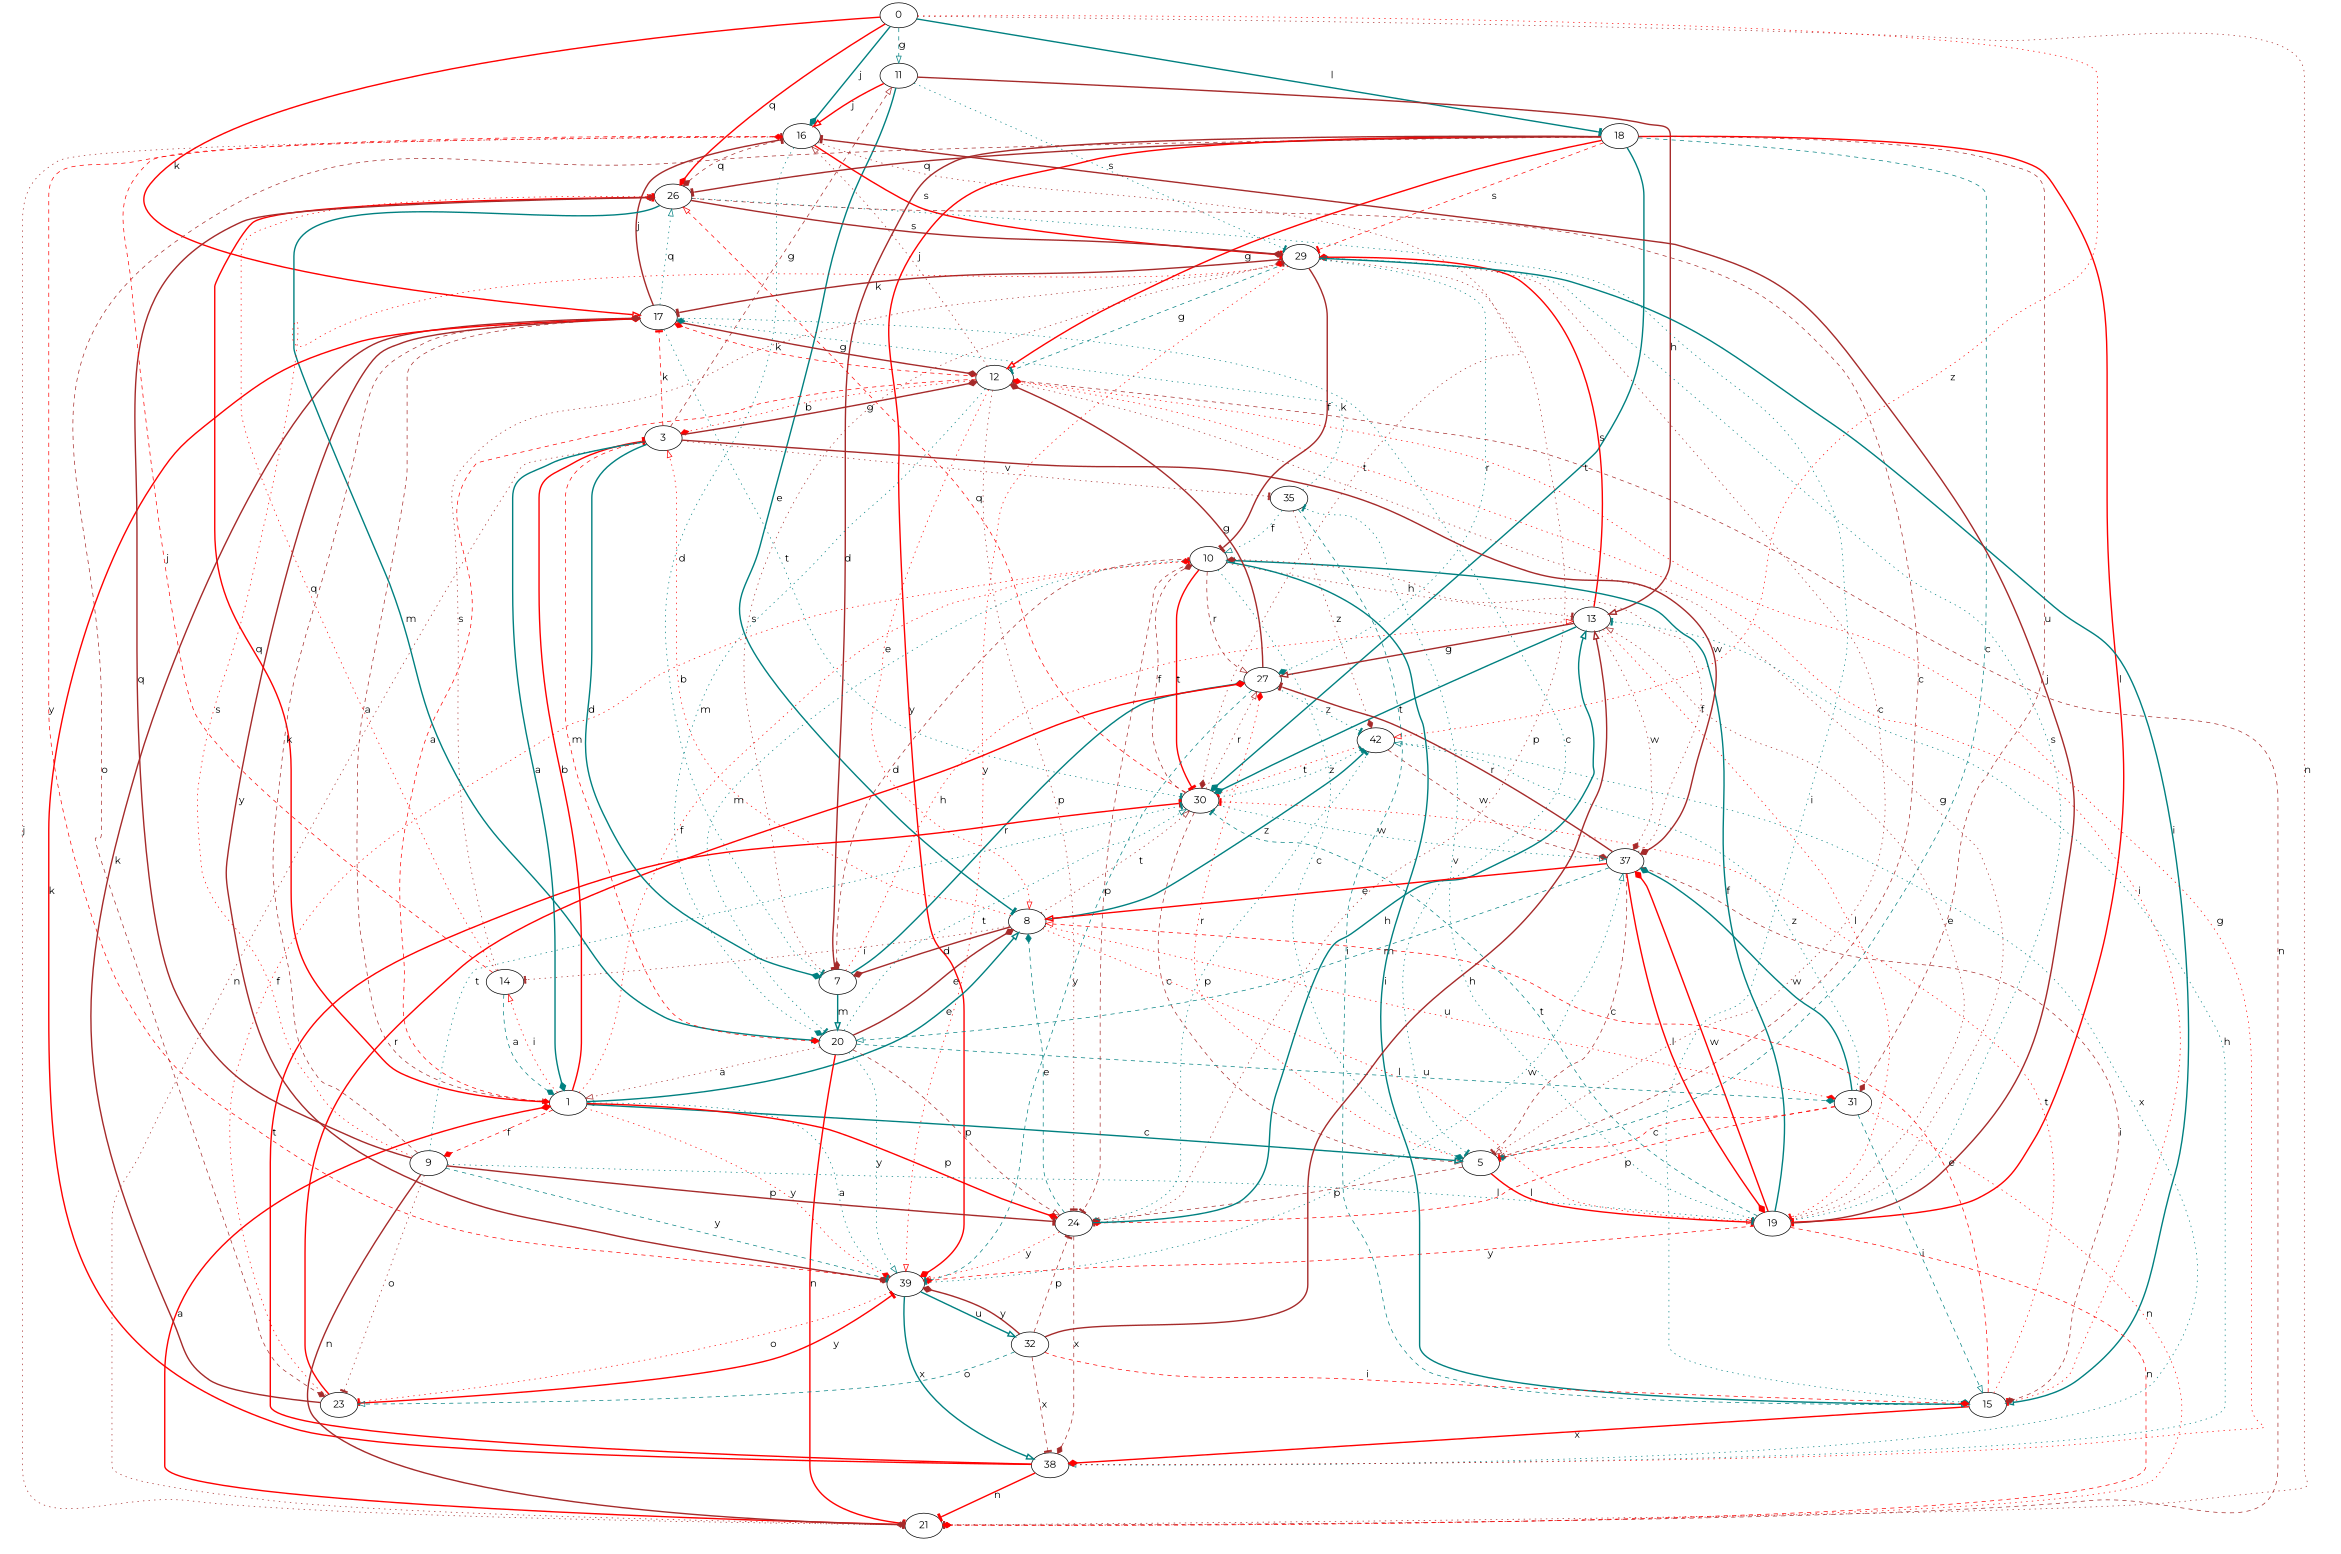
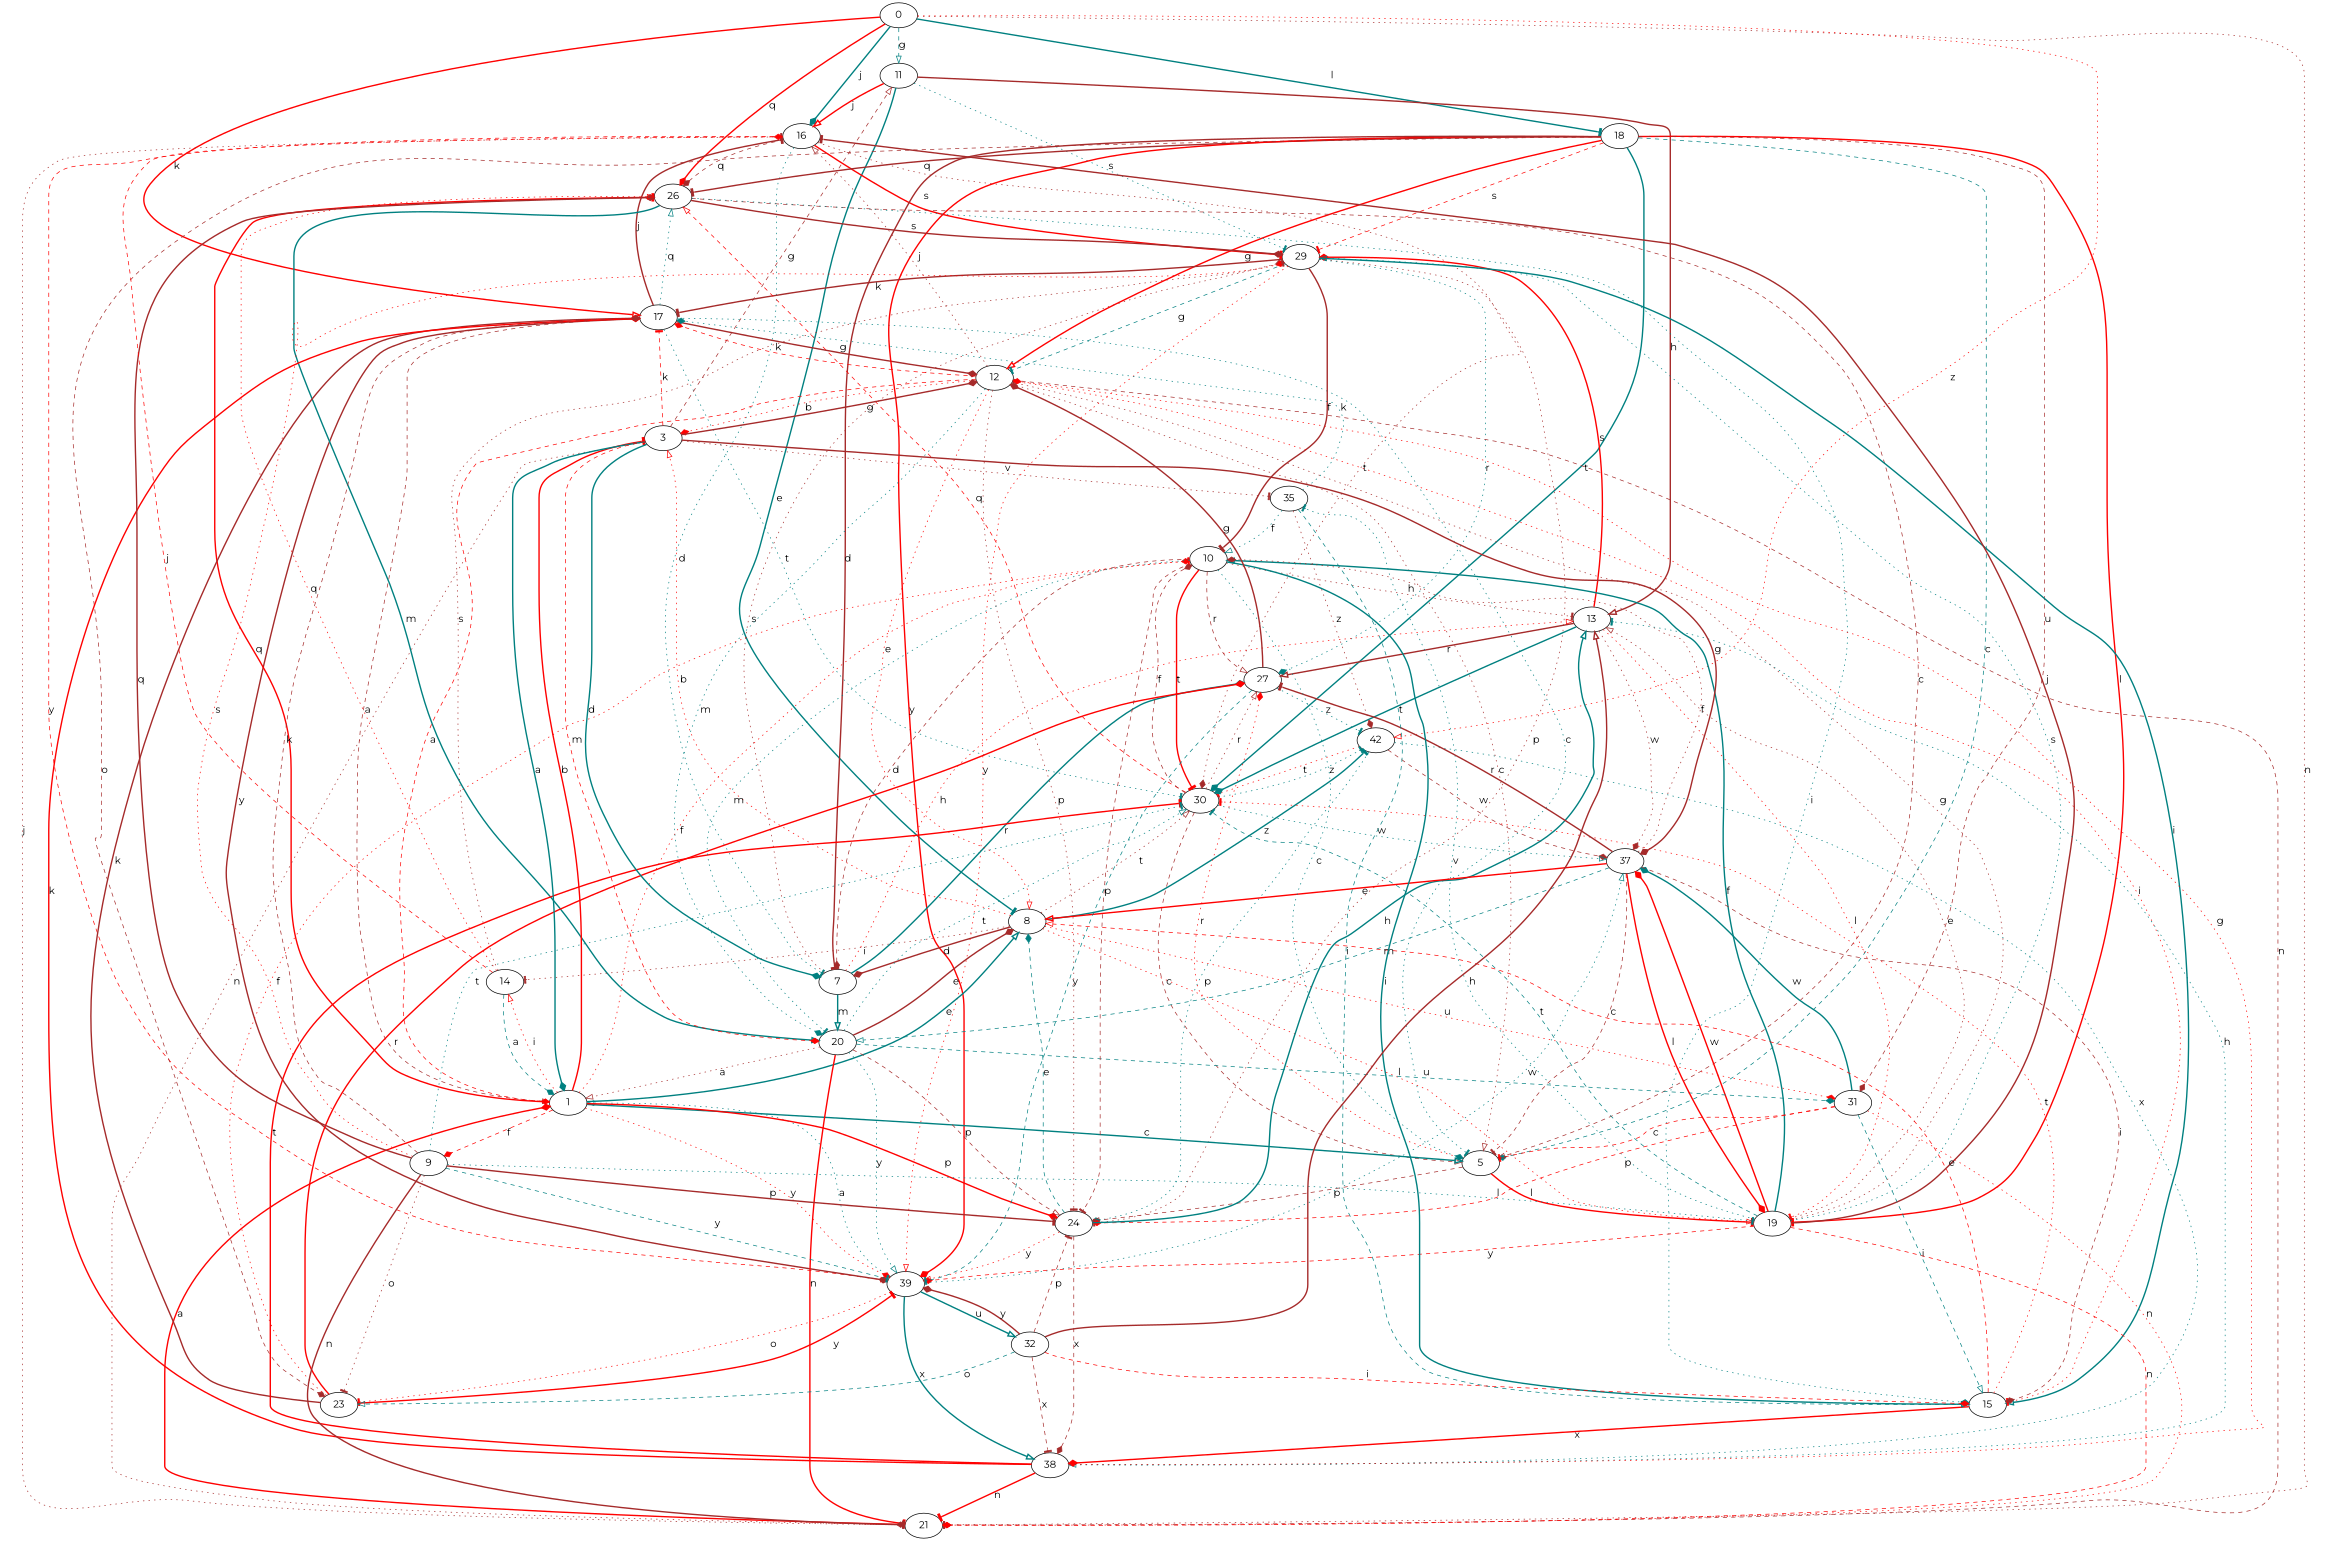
(1857, 648) -> (1434, 610)
(1449, 650) -> (1449, 650)
(1718, 650) -> (1718, 650)
(1696, 840) -> none
